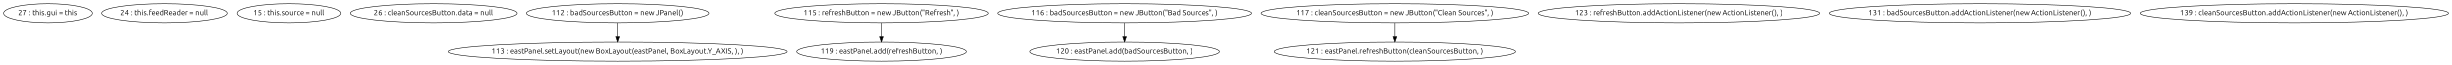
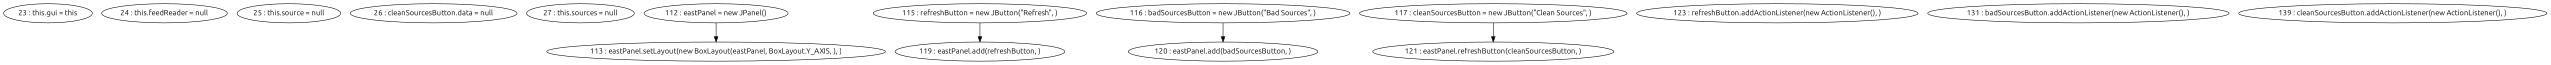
(48, 13) -> (48, 13)
(289, 13) -> (289, 13)
none -> (580, 13)
(618, 13) -> (716, 13)
